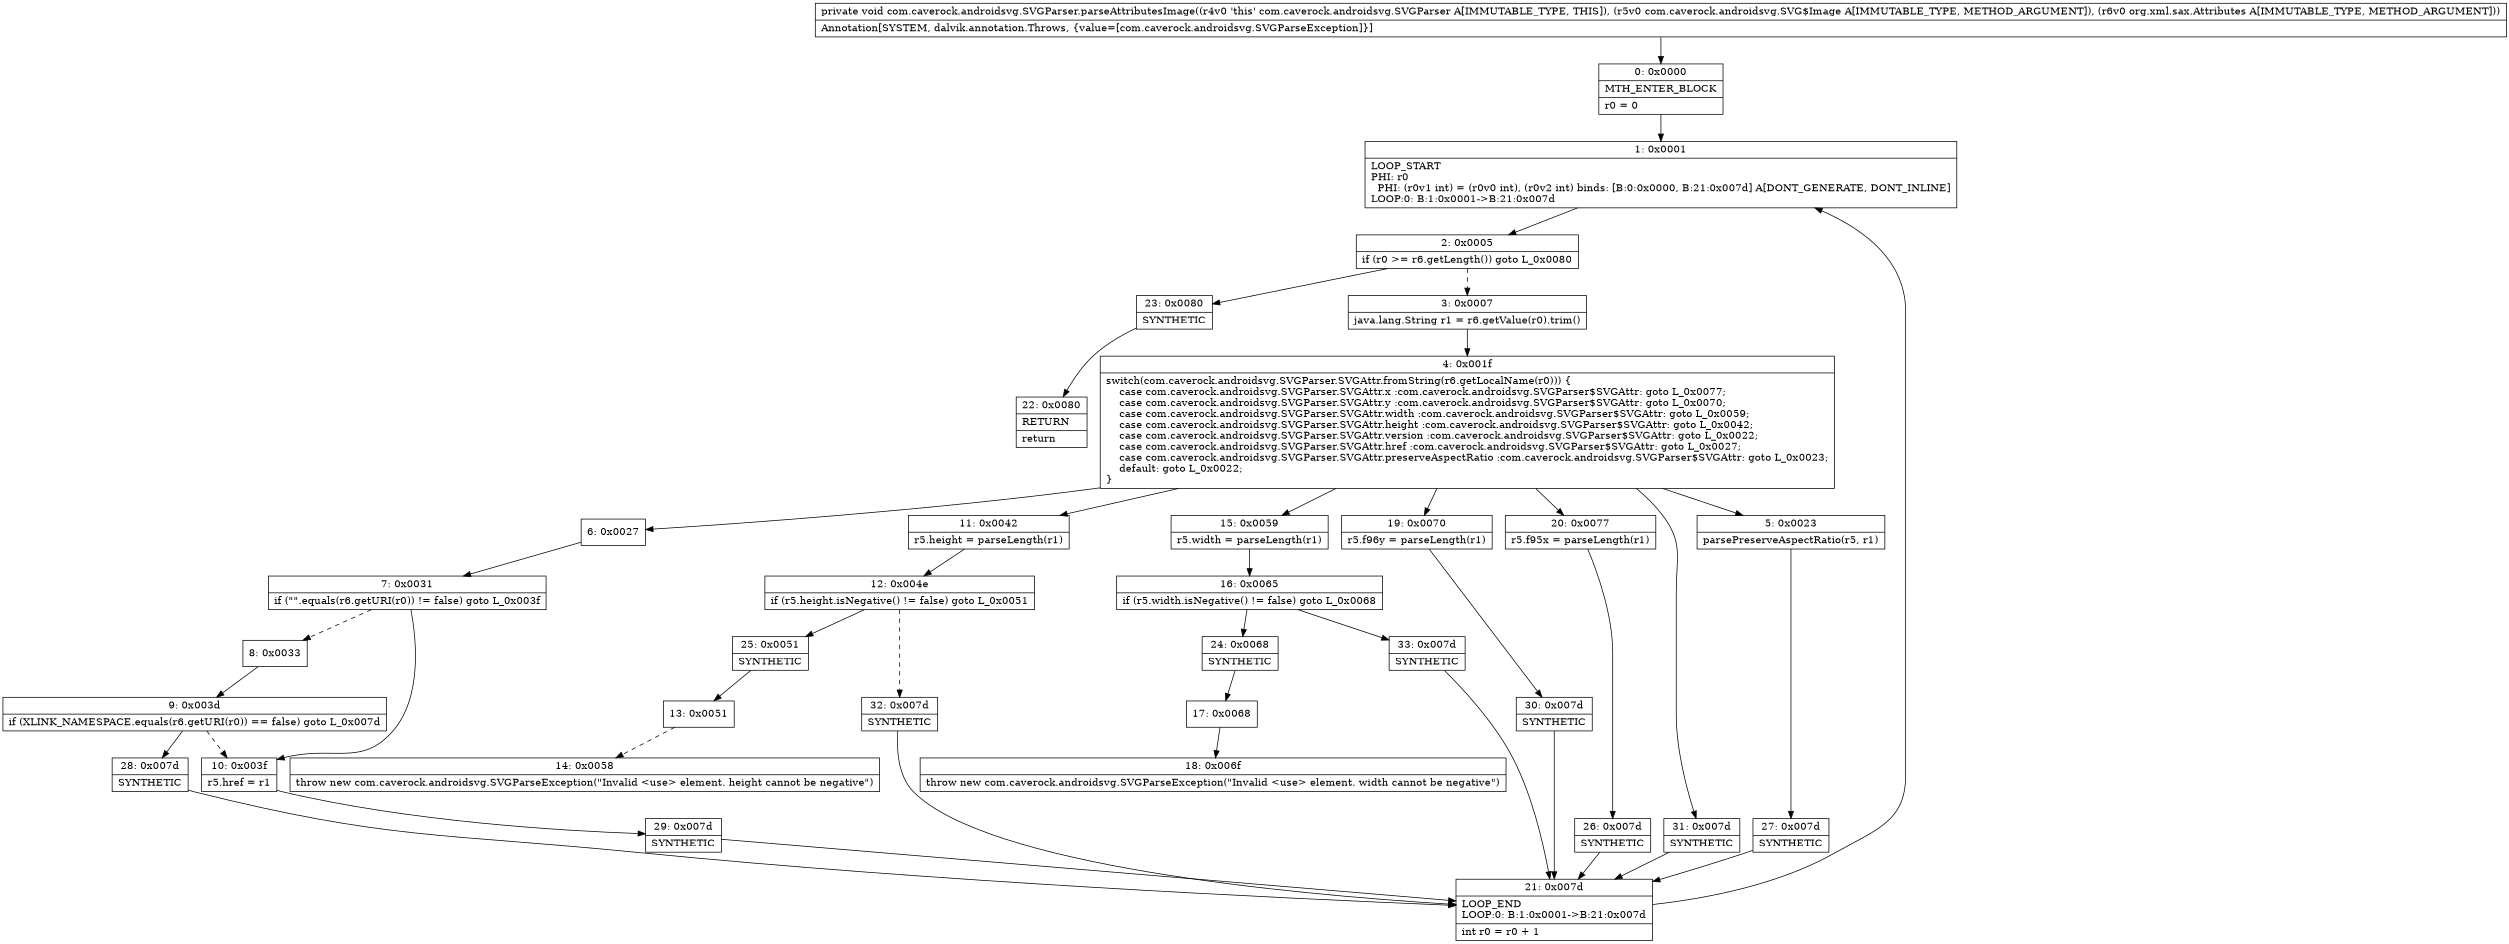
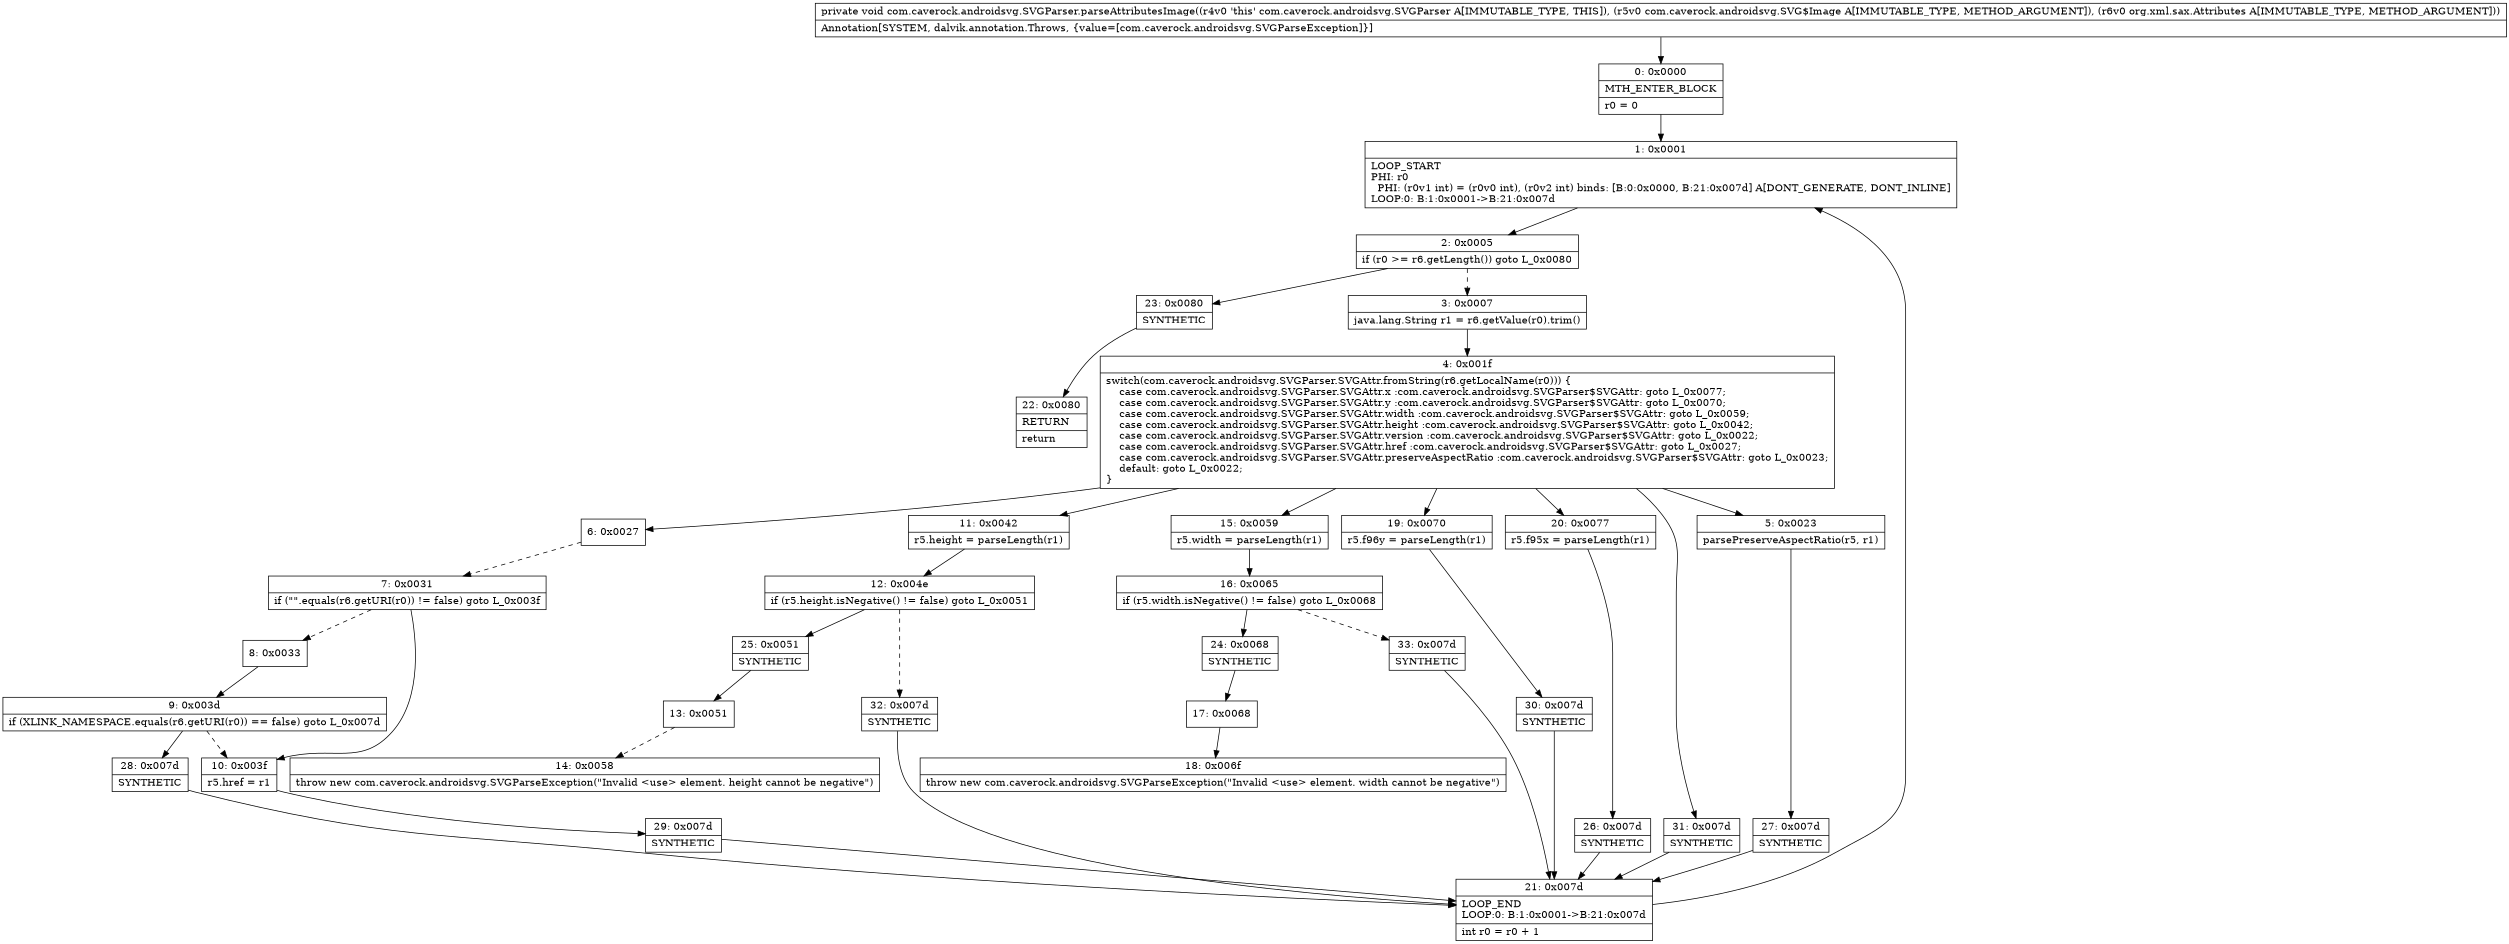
(526, 558) -> (526, 558)
(1340, 624) -> (1340, 624)
